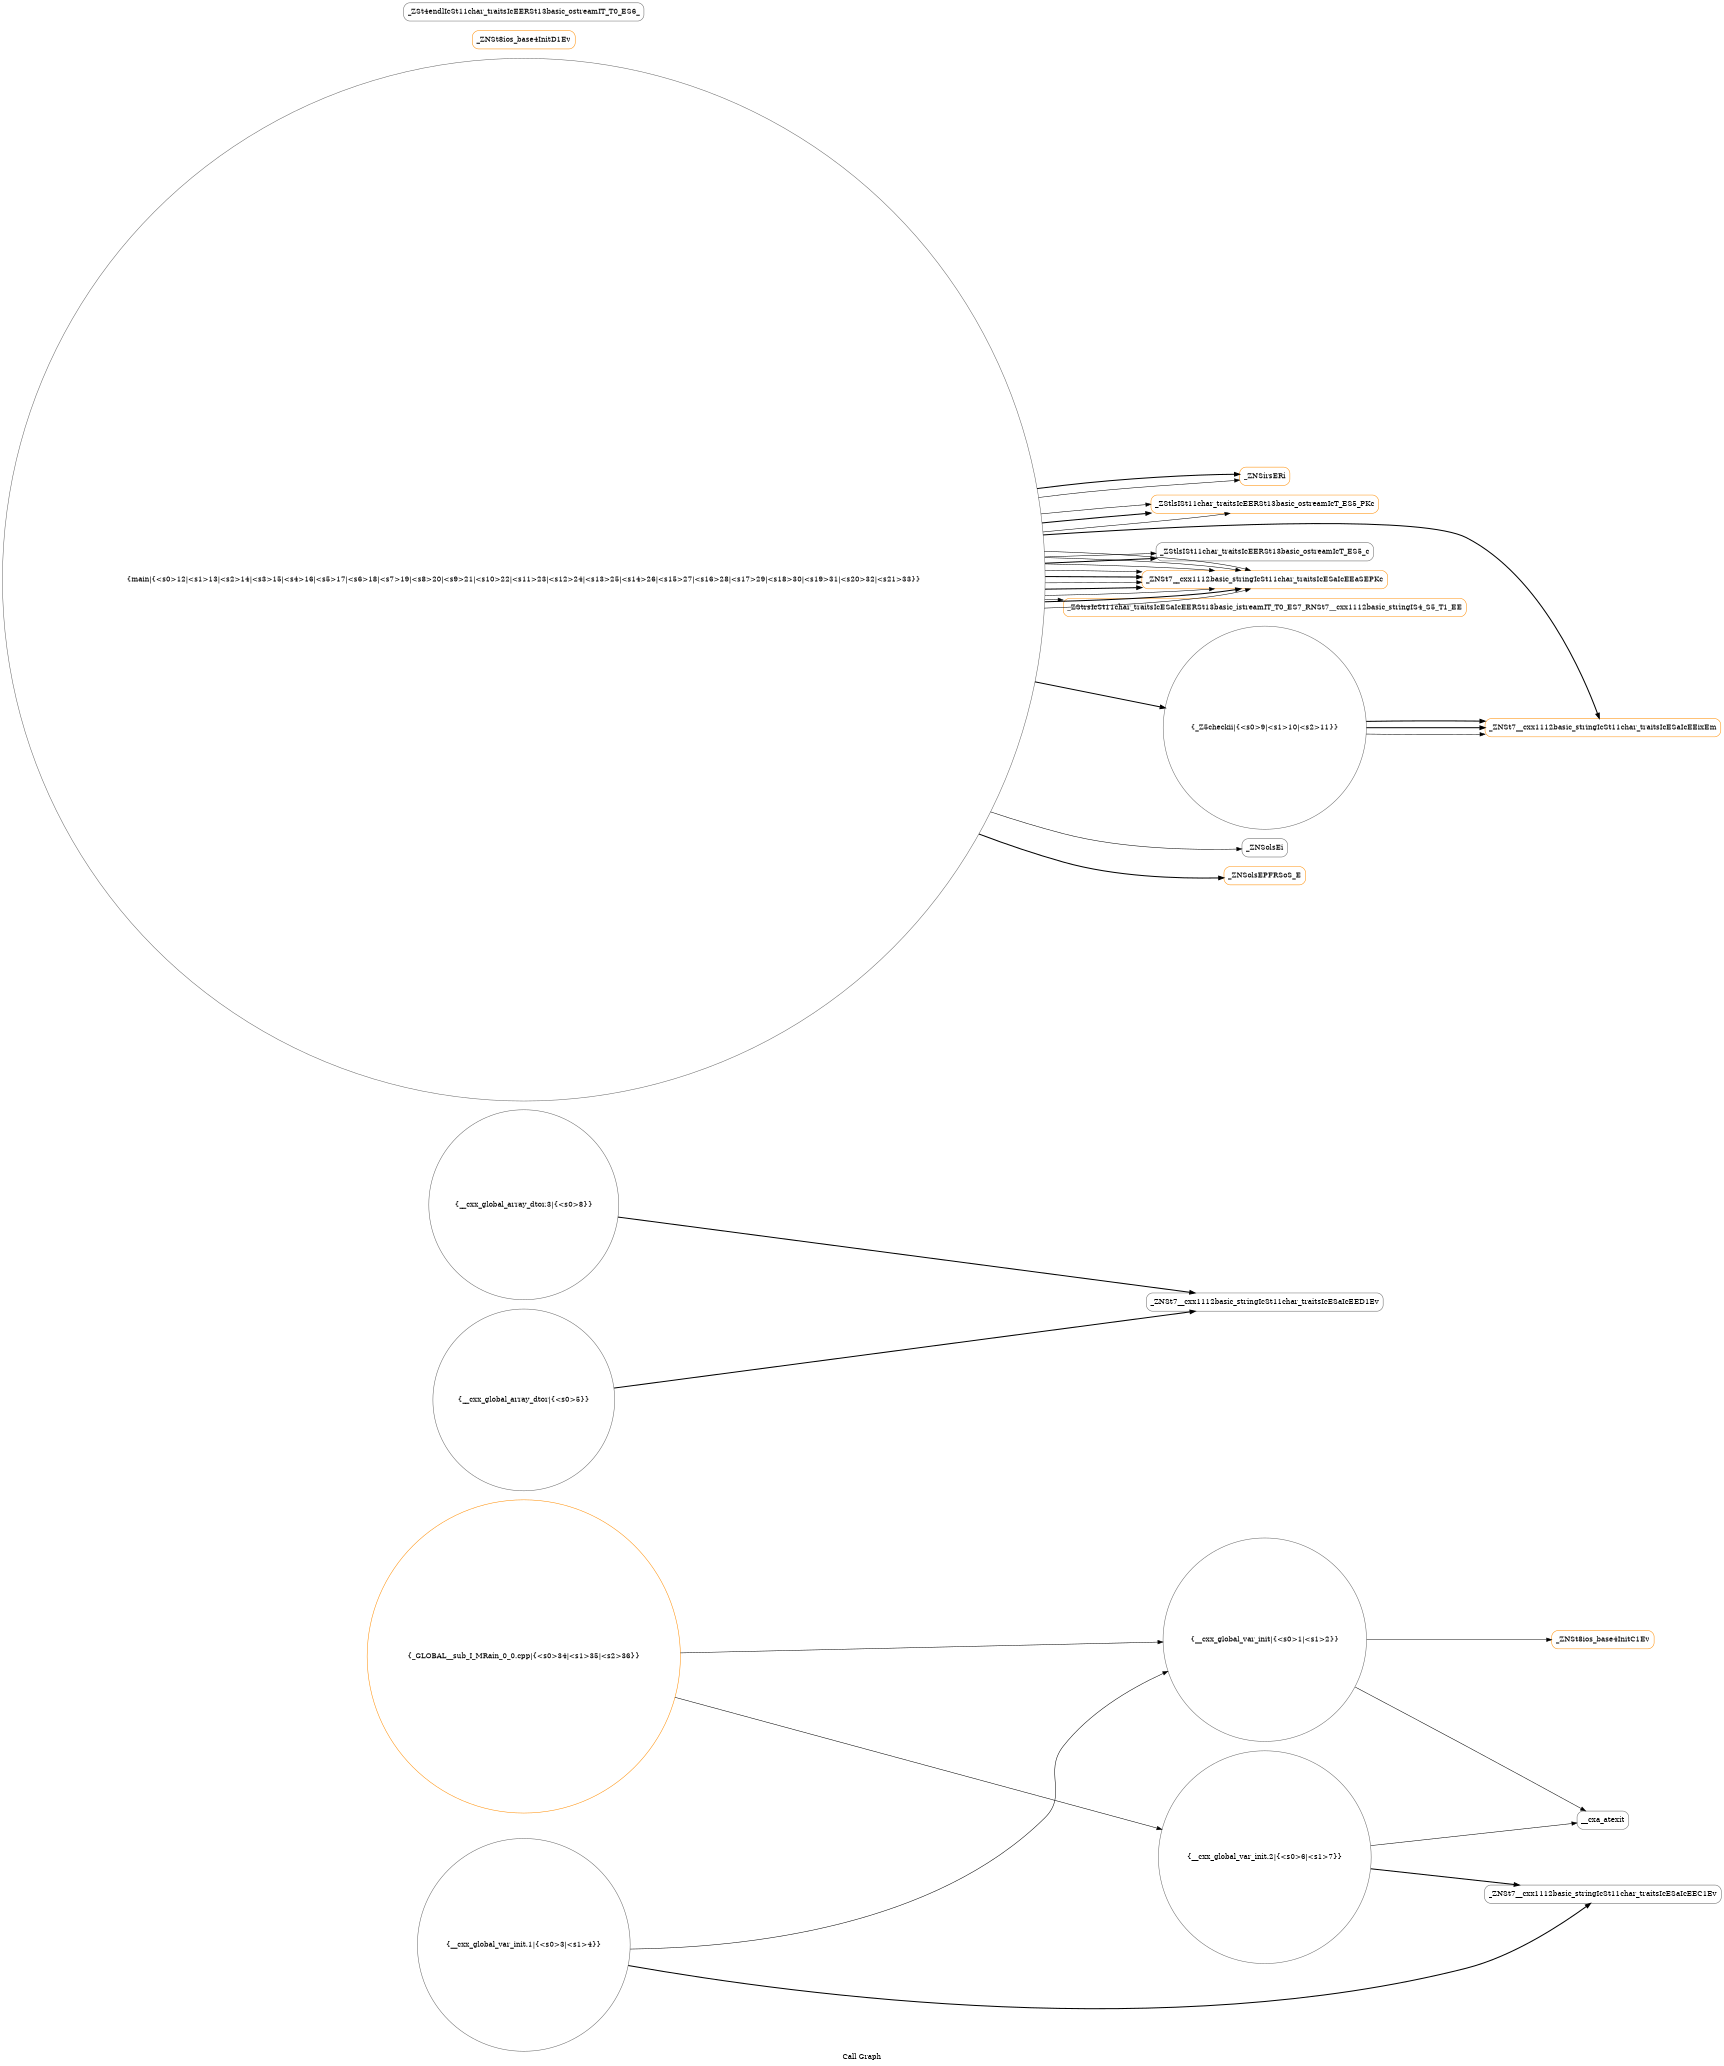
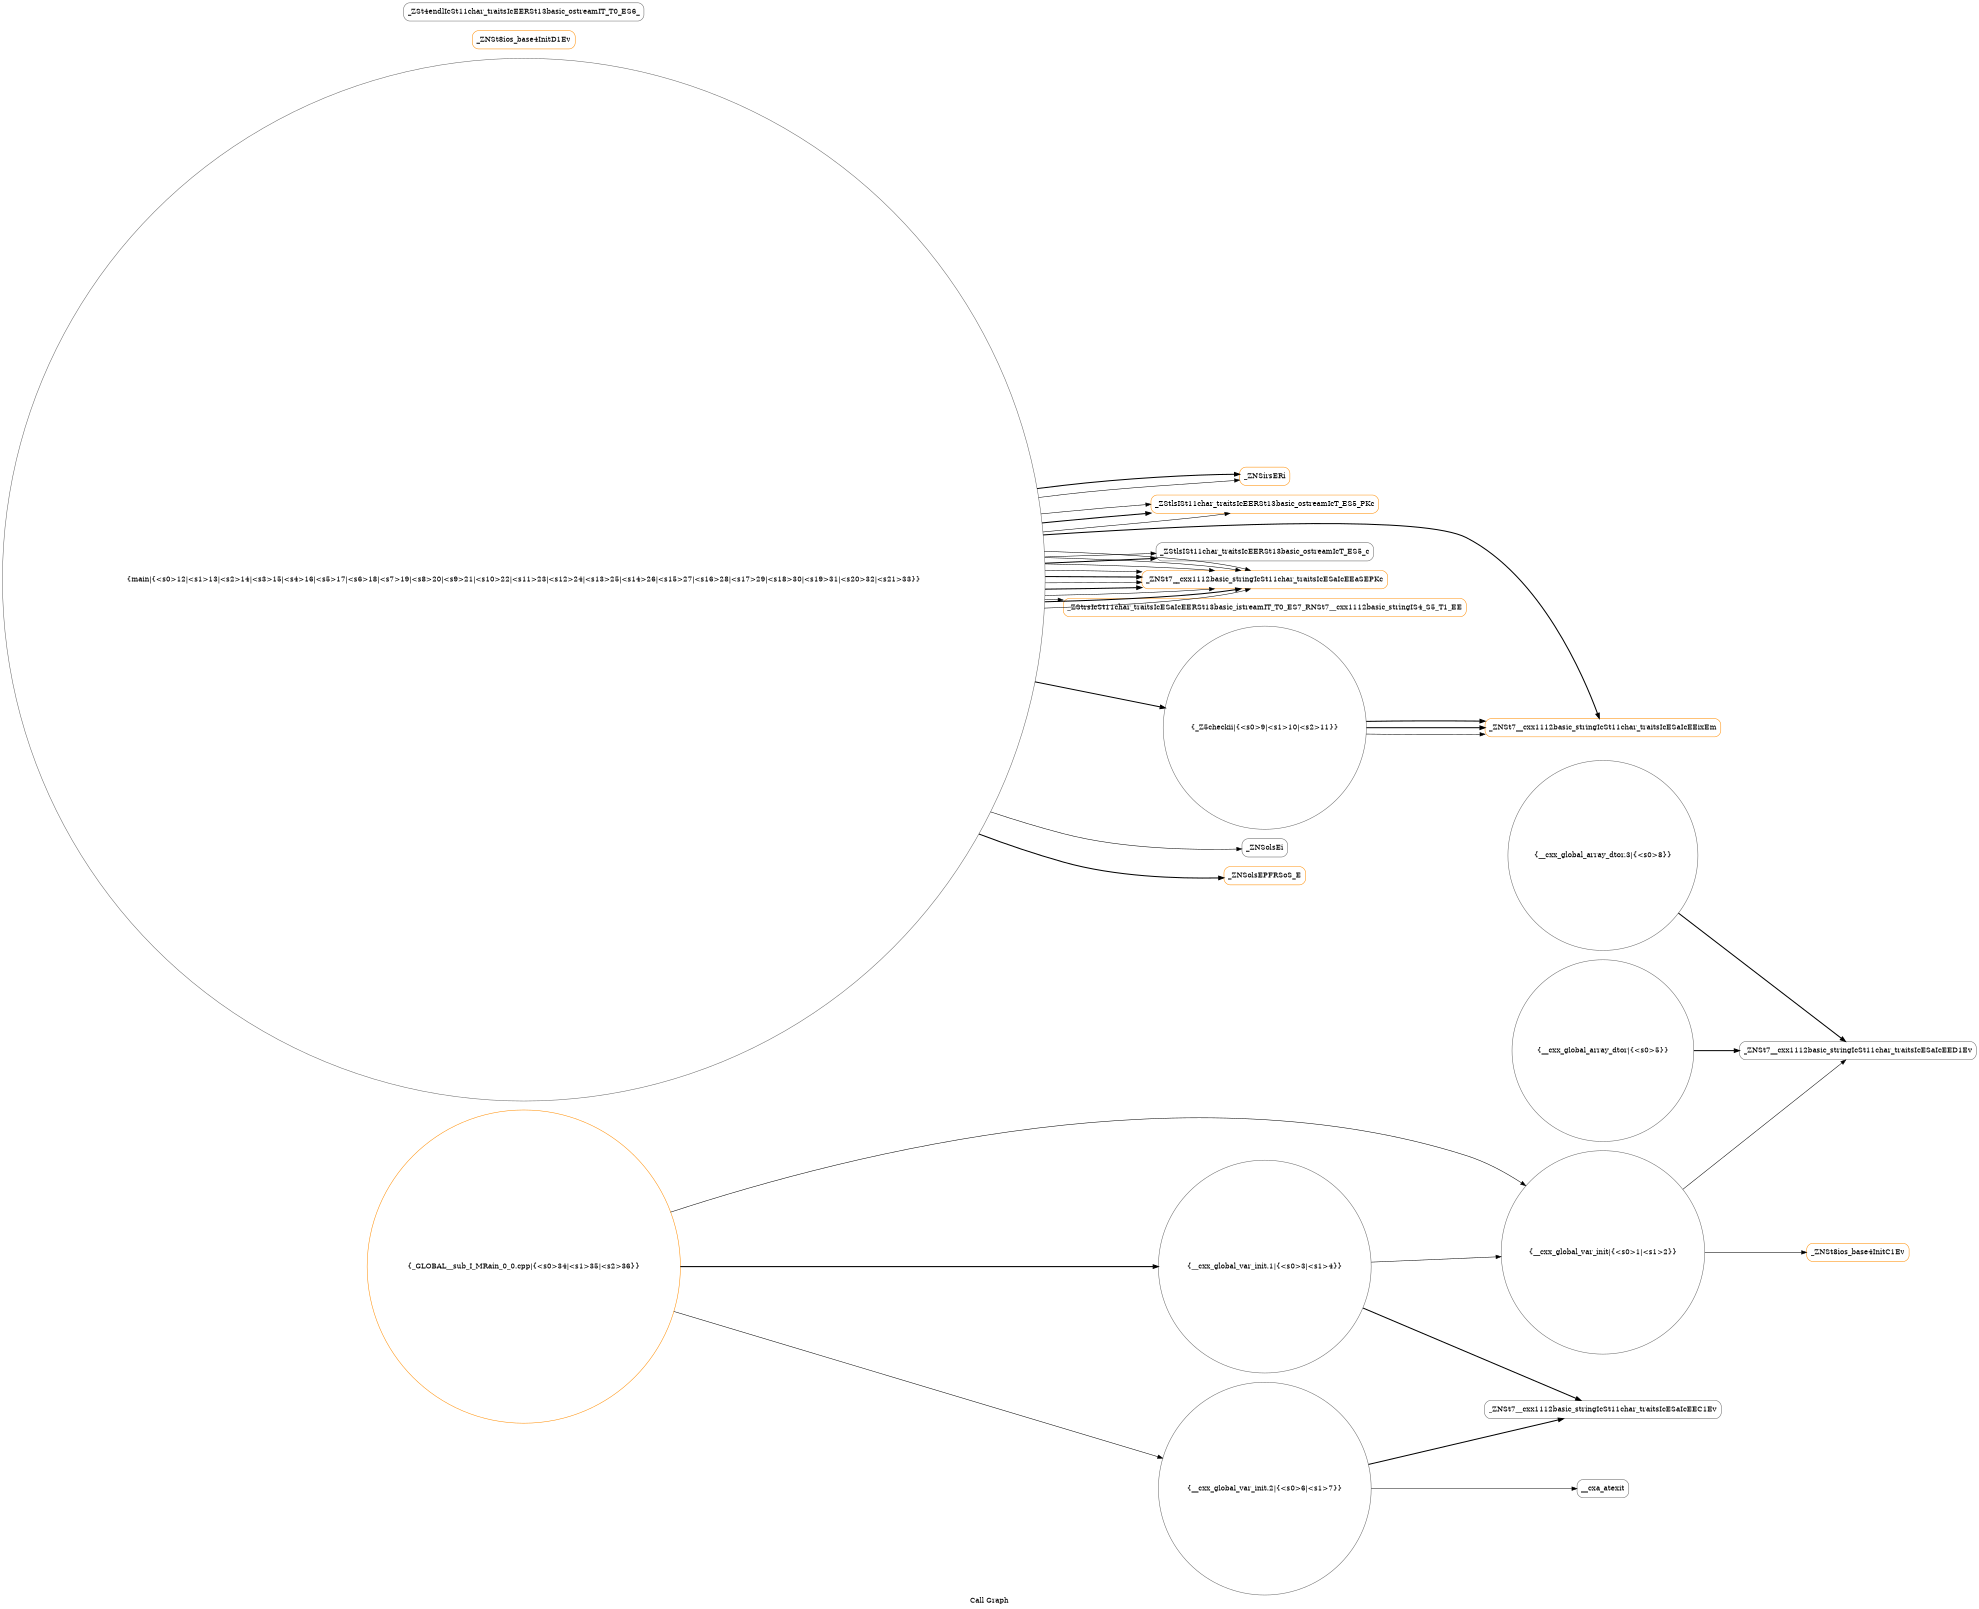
none -> (917, 1267)
(1468, 1747) -> (1762, 1126)
